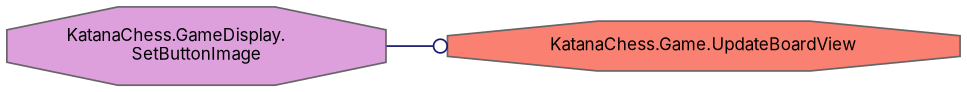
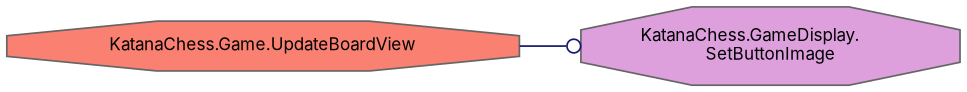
(410, 46) -> (543, 46)
